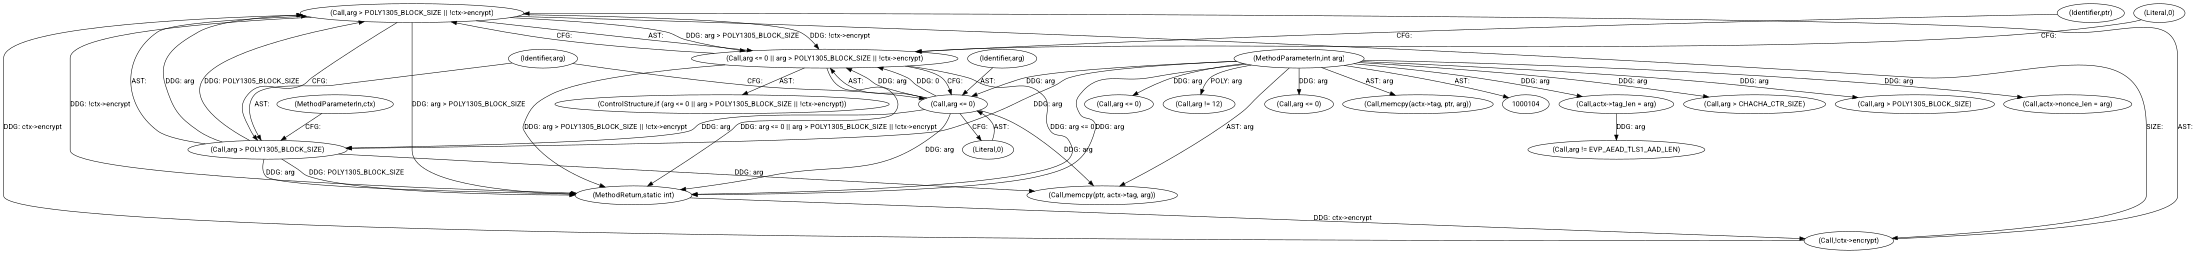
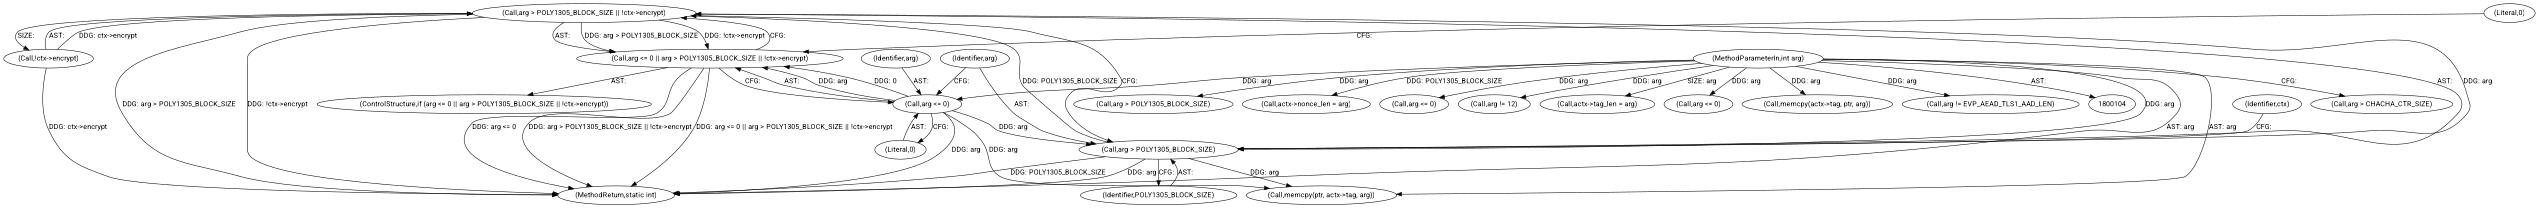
(2091, 13) -> none
(1227, 81) -> (1647, 81)
(1379, 81) -> (1806, 81)
(1535, 81) -> (1702, 81)
(1633, 81) -> (2290, 81)
(1899, 81) -> (1455, 81)
(335, 104) -> (2267, 104)
(1526, 104) -> (2112, 104)
(1616, 124) -> (1870, 81)
(1110, 127) -> (2180, 127)
none -> (1159, 195)
(1245, 218) -> (259, 190)
